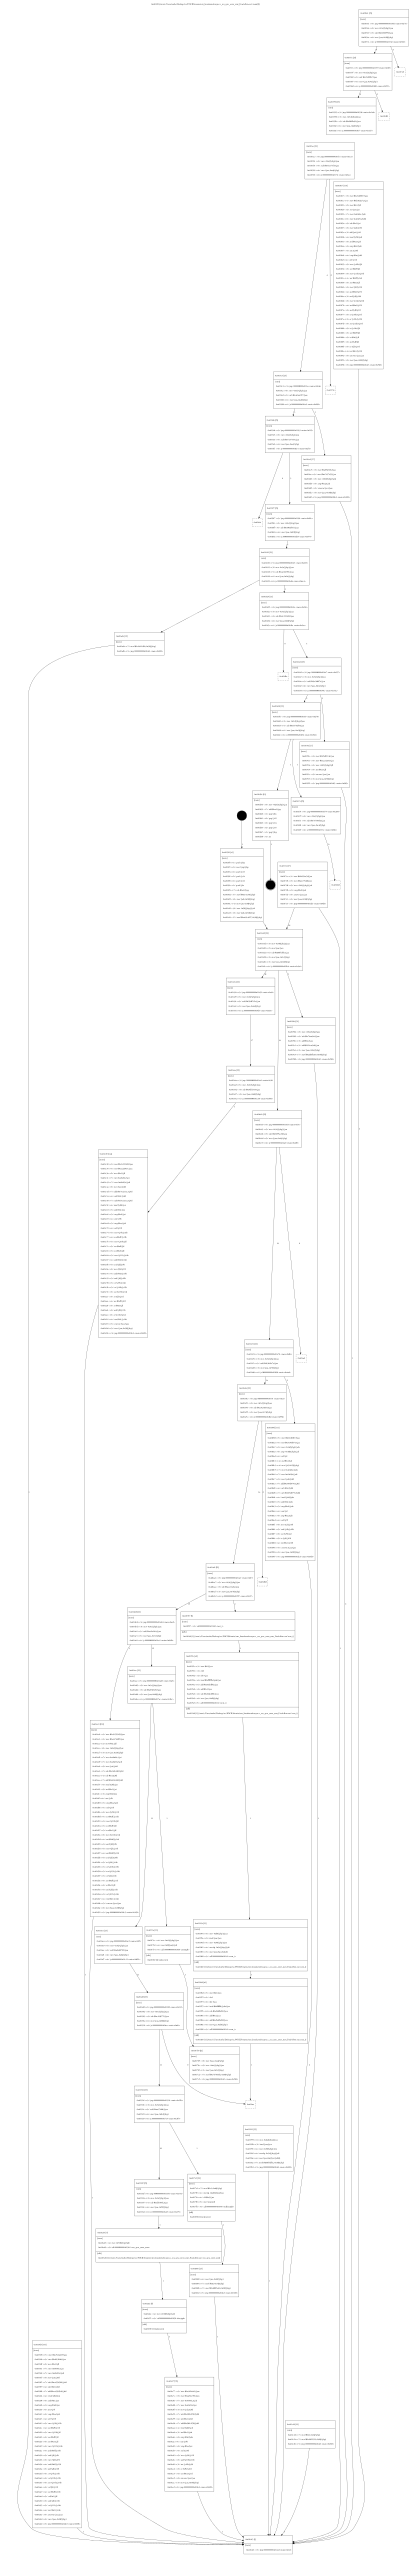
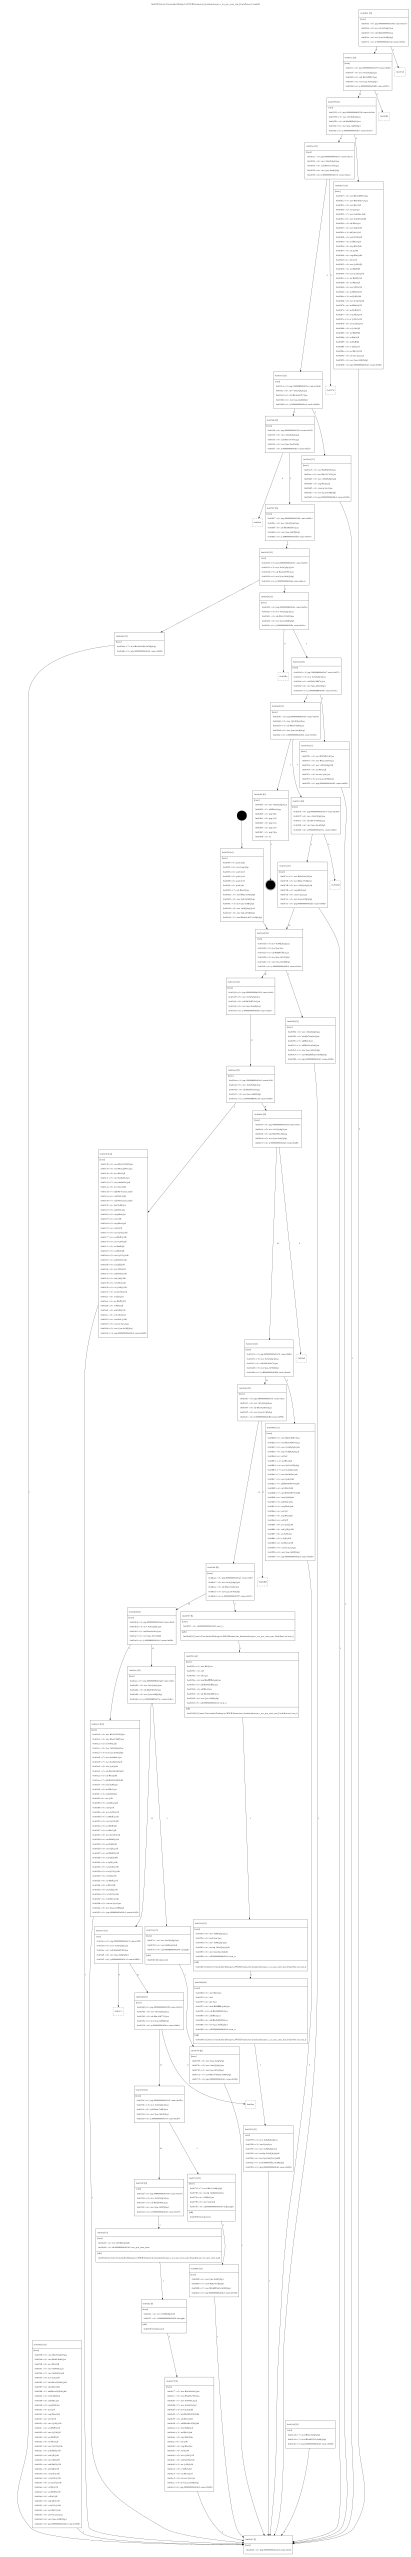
none -> (341, 138)
none -> (357, 157)
none -> (310, 847)
(278, 1040) -> (264, 1106)
none -> (118, 2011)
(250, 2071) -> (260, 2084)
none -> (241, 2309)
